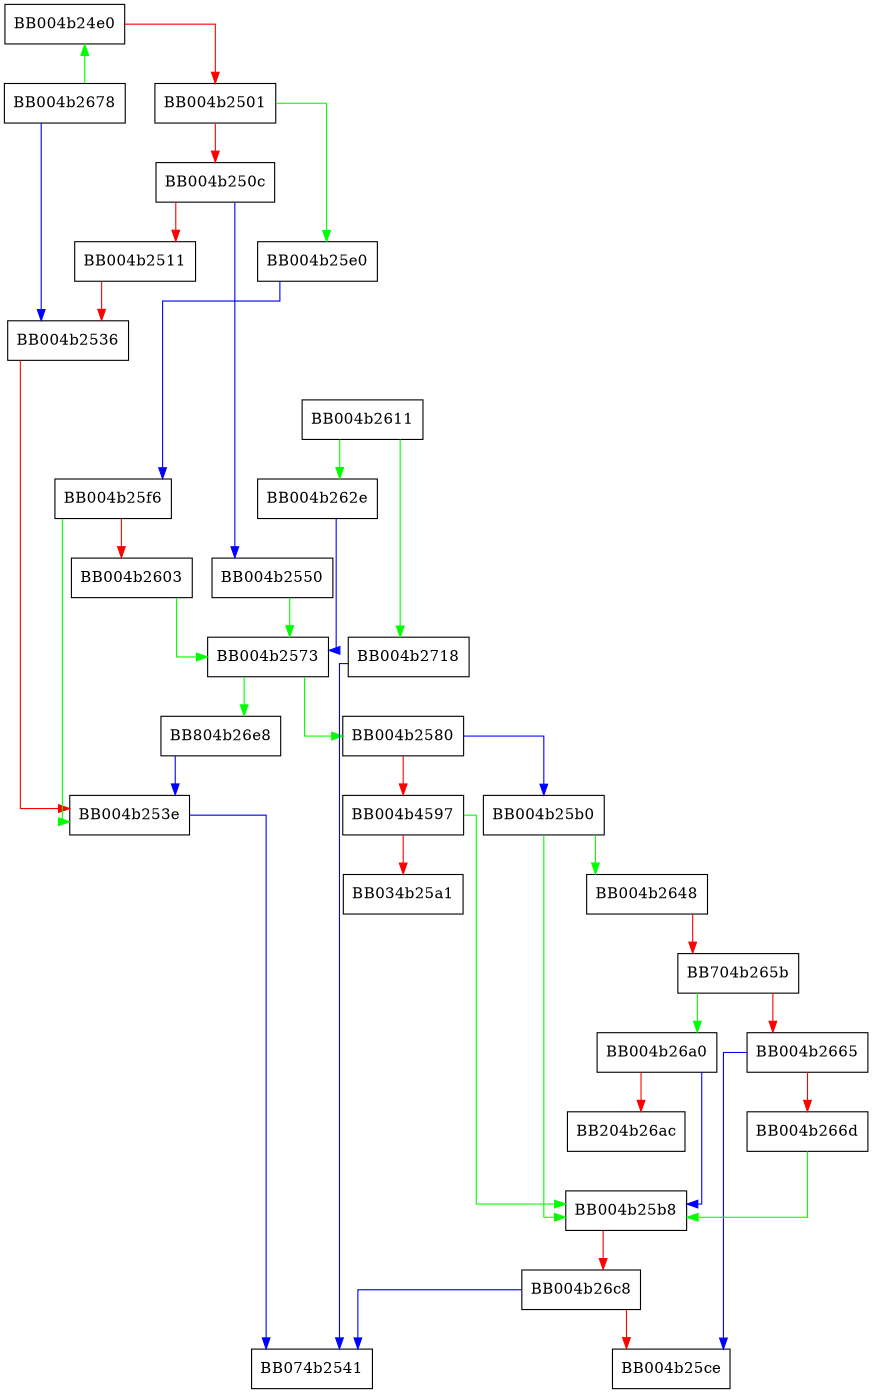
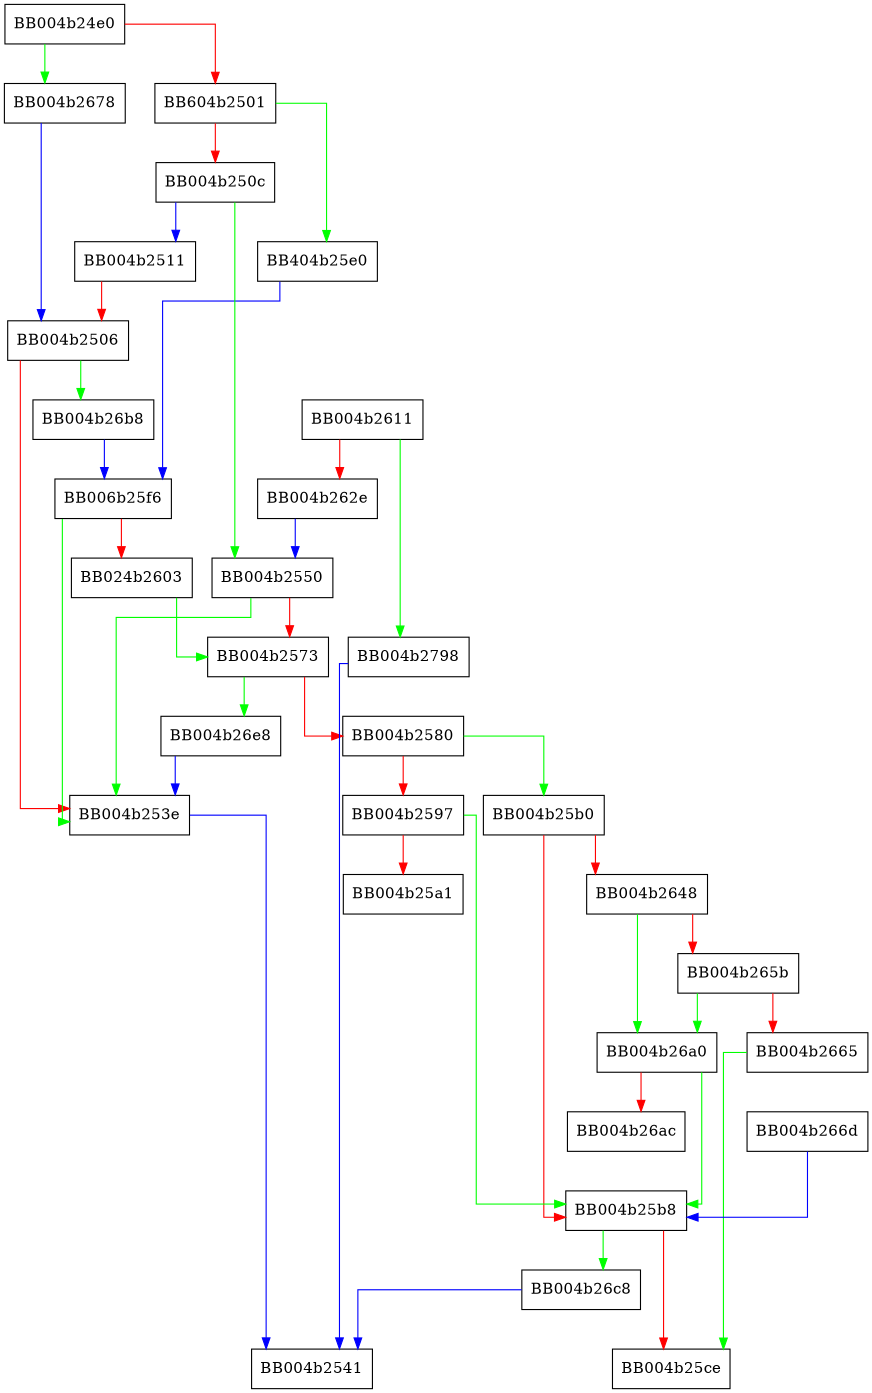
(85, 69) -> (45, 58)
(215, 103) -> (215, 103)
(176, 216) -> (176, 216)
(317, 261) -> (317, 261)
(68, 341) -> (68, 341)
(235, 375) -> (235, 375)
none -> (93, 420)
(340, 454) -> (340, 454)
(113, 499) -> (113, 499)
(132, 578) -> (132, 578)
(336, 585) -> (295, 533)
(290, 612) -> (290, 612)
none -> (116, 624)
(409, 657) -> (409, 657)
(305, 720) -> (305, 720)
(221, 736) -> (221, 736)
(528, 736) -> (528, 736)
(403, 815) -> (403, 815)
(595, 849) -> (595, 849)
(403, 894) -> (403, 894)
none -> (637, 968)
(738, 973) -> (738, 973)
(544, 1032) -> (544, 1032)
(807, 1086) -> none
(626, 1132) -> (626, 1132)
(702, 1140) -> (702, 1140)
(723, 1184) -> (723, 1184)
(786, 1217) -> (786, 1217)
(603, 1245) -> (603, 1245)
(626, 1324) -> (664, 1284)
(312, 1369) -> (312, 1369)
